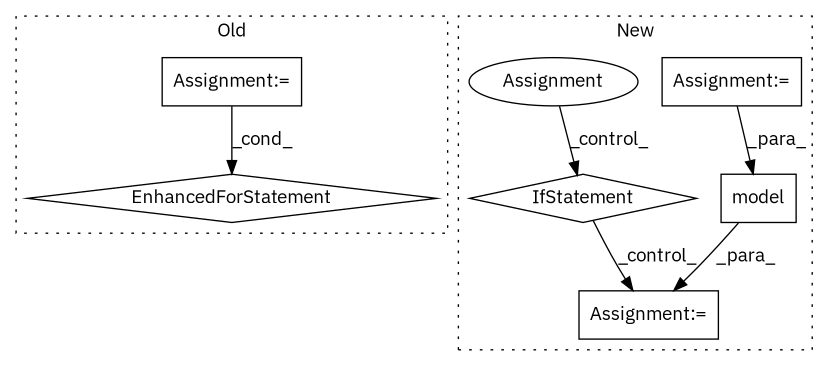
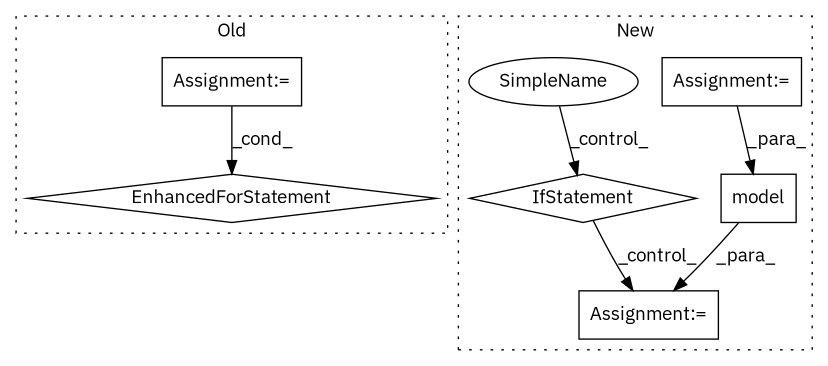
(554, 82) -> (554, 82)
